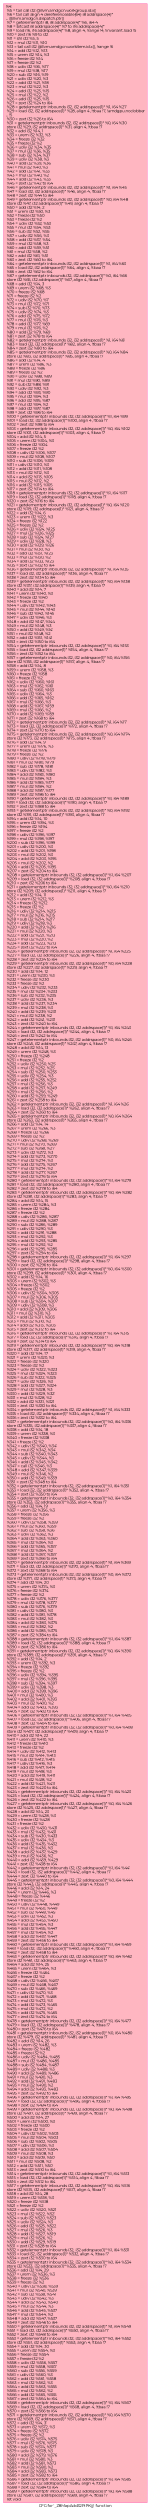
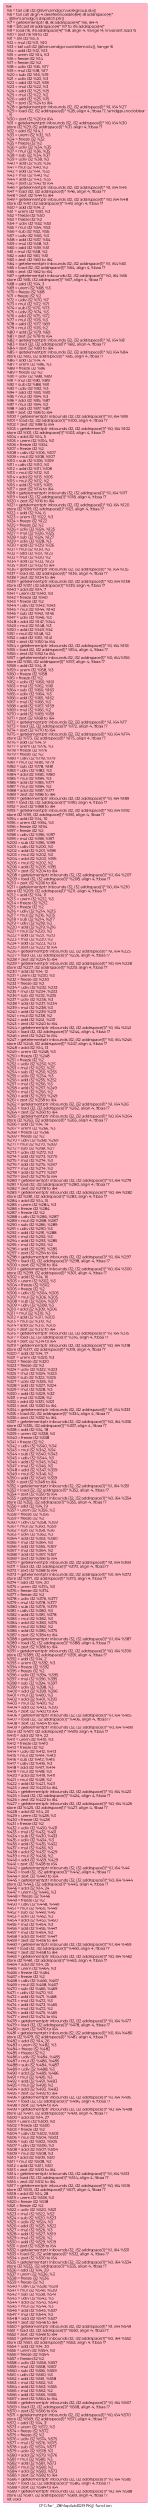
(29, 1466) -> (29, 1466)
